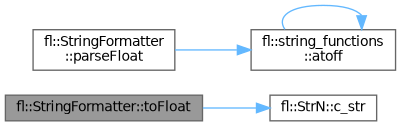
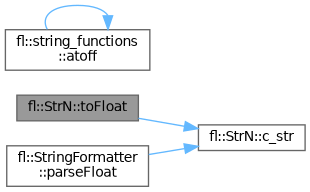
(206, 50) -> (167, 152)
(104, 108) -> (78, 108)
